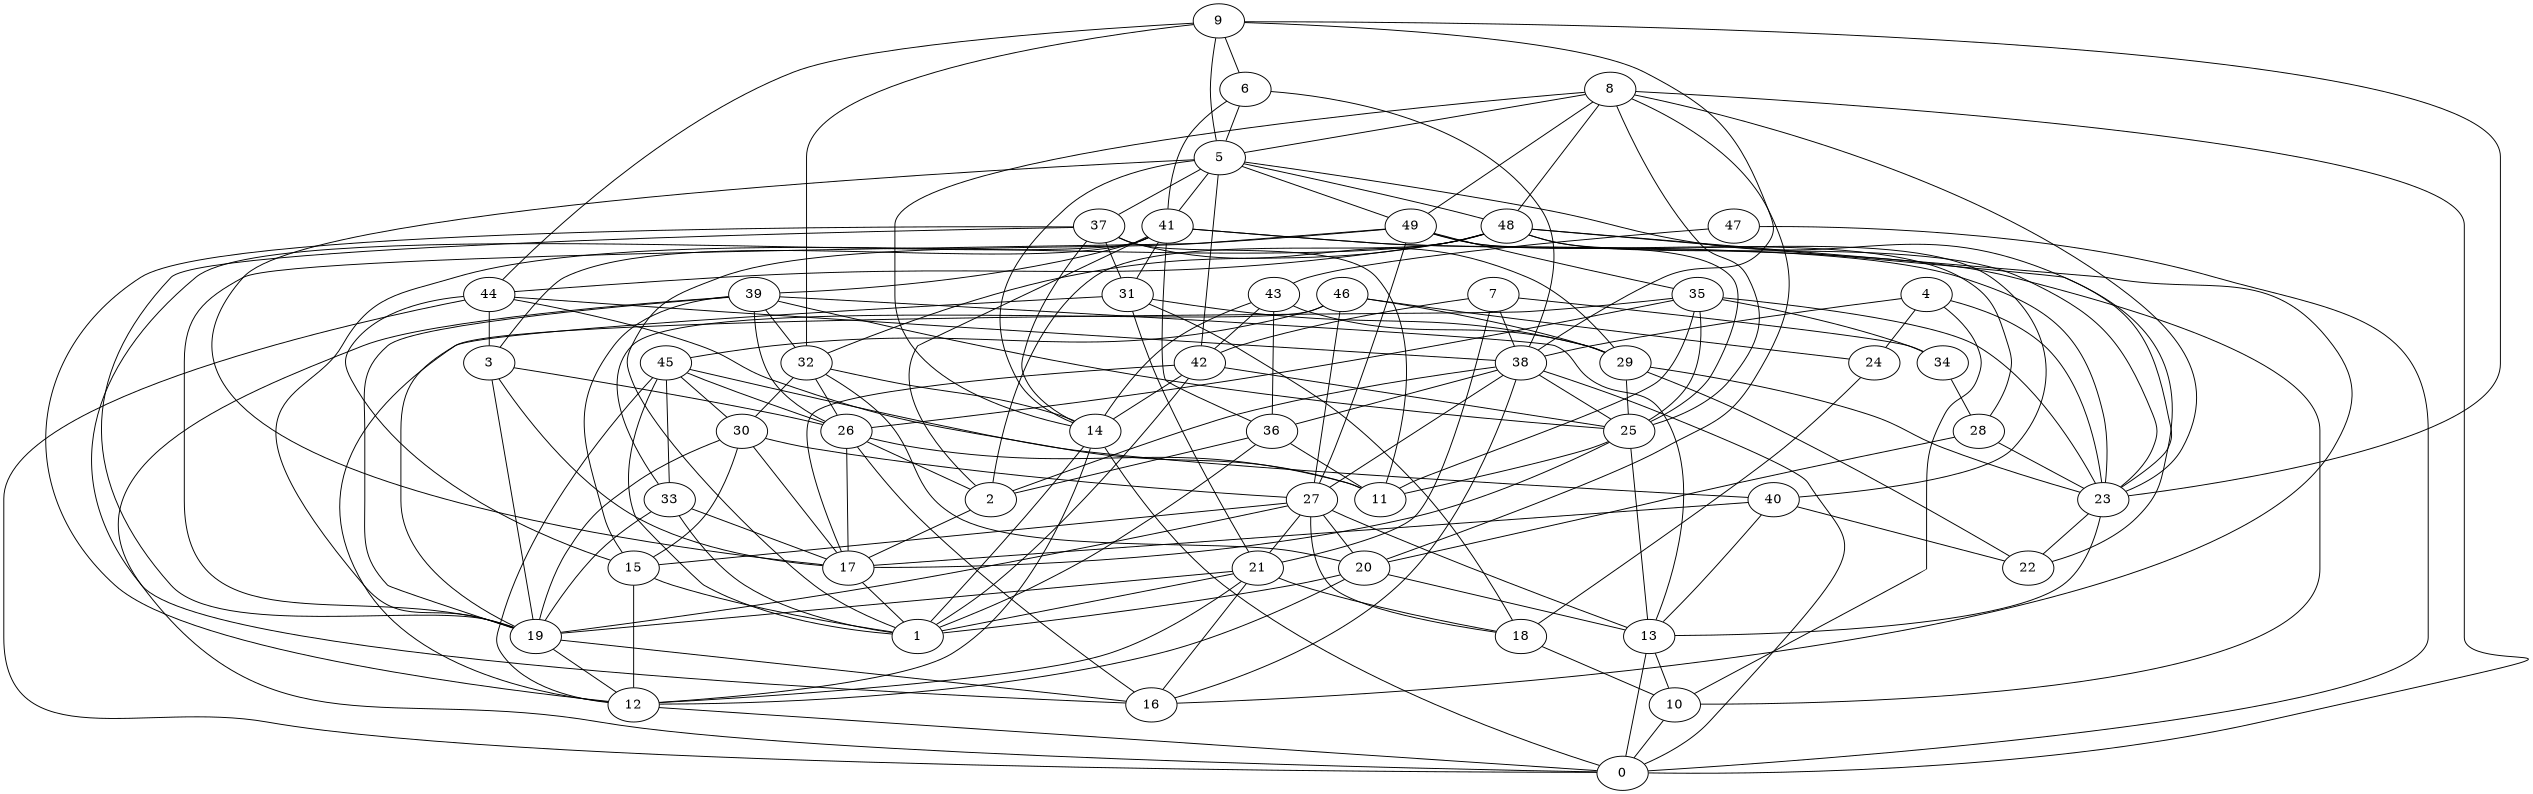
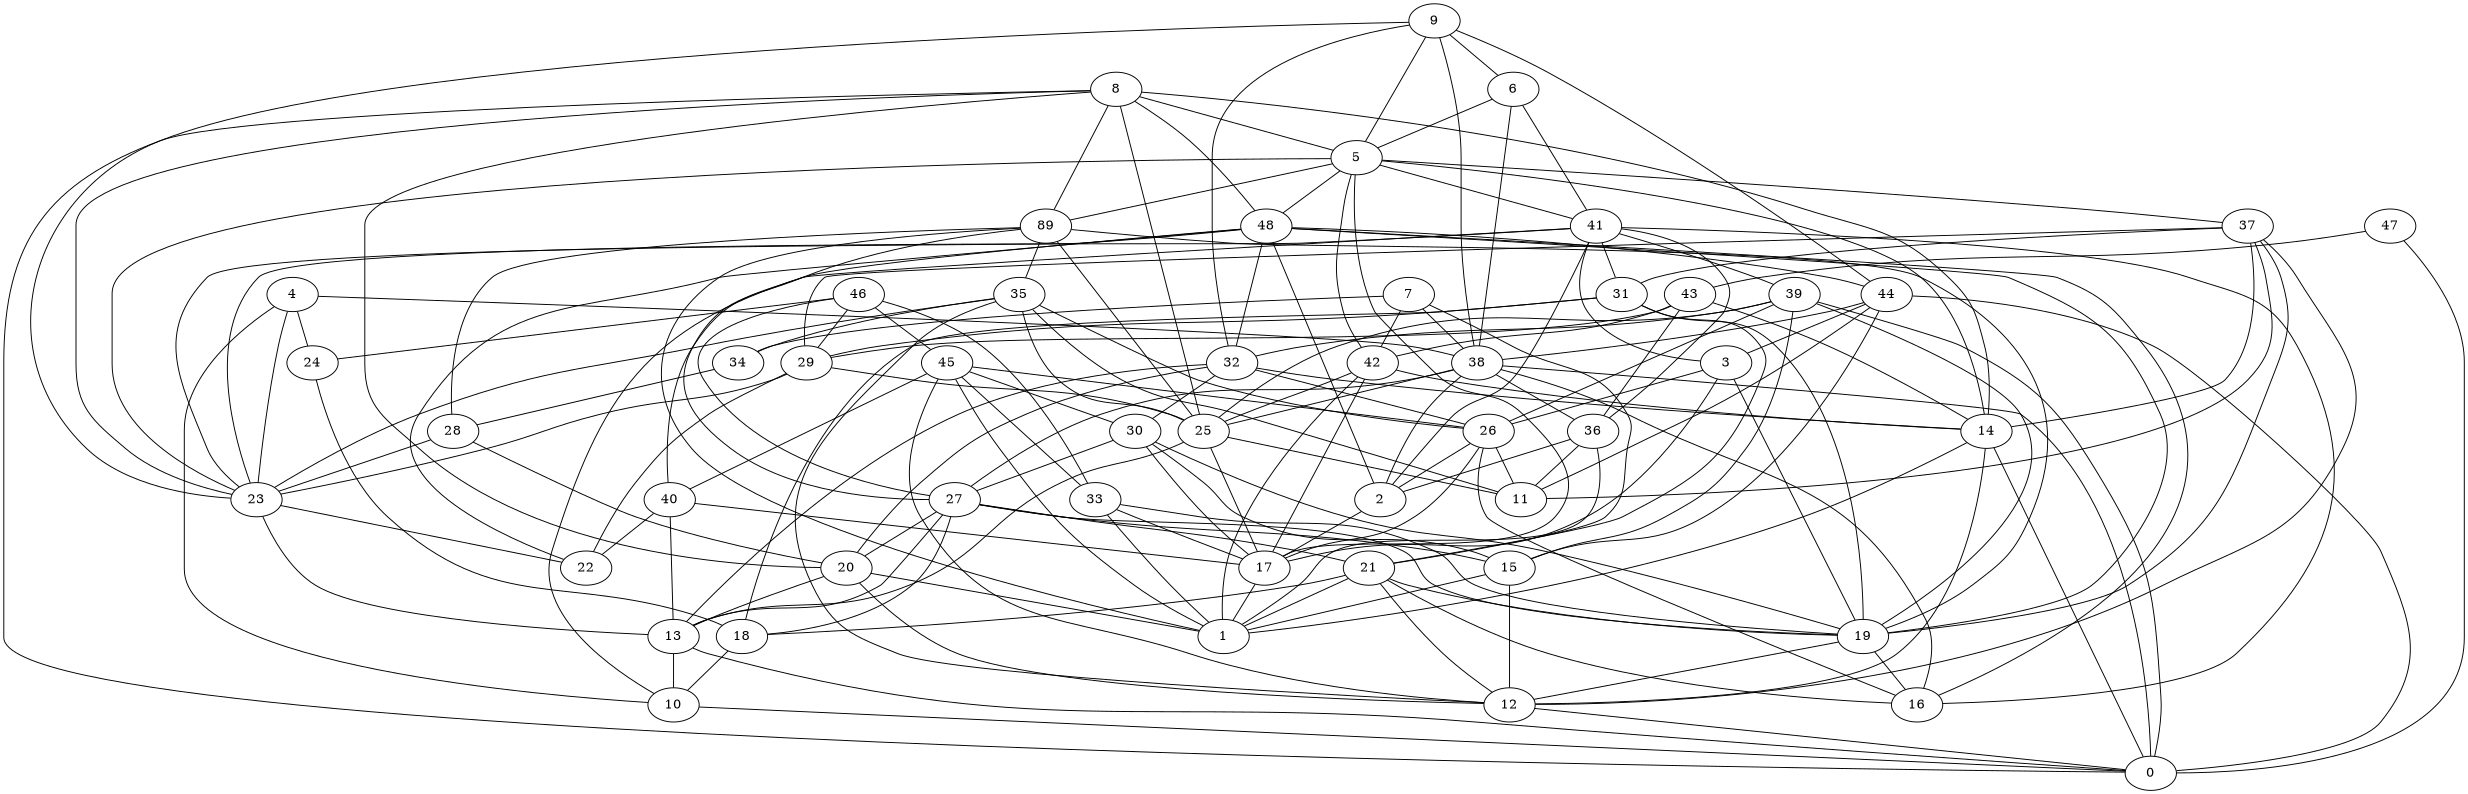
(1411, 226) -> (1046, 226)
(1368, 331) -> (932, 428)
